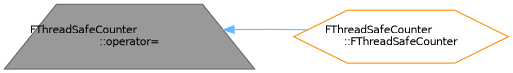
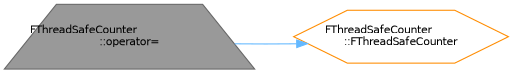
(271, 29) -> (266, 44)
